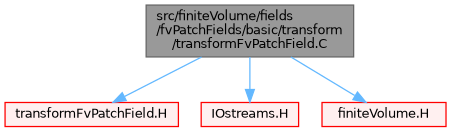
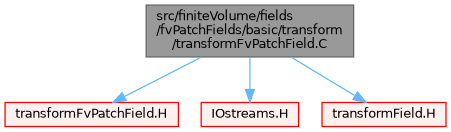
(384, 115) -> (384, 115)
